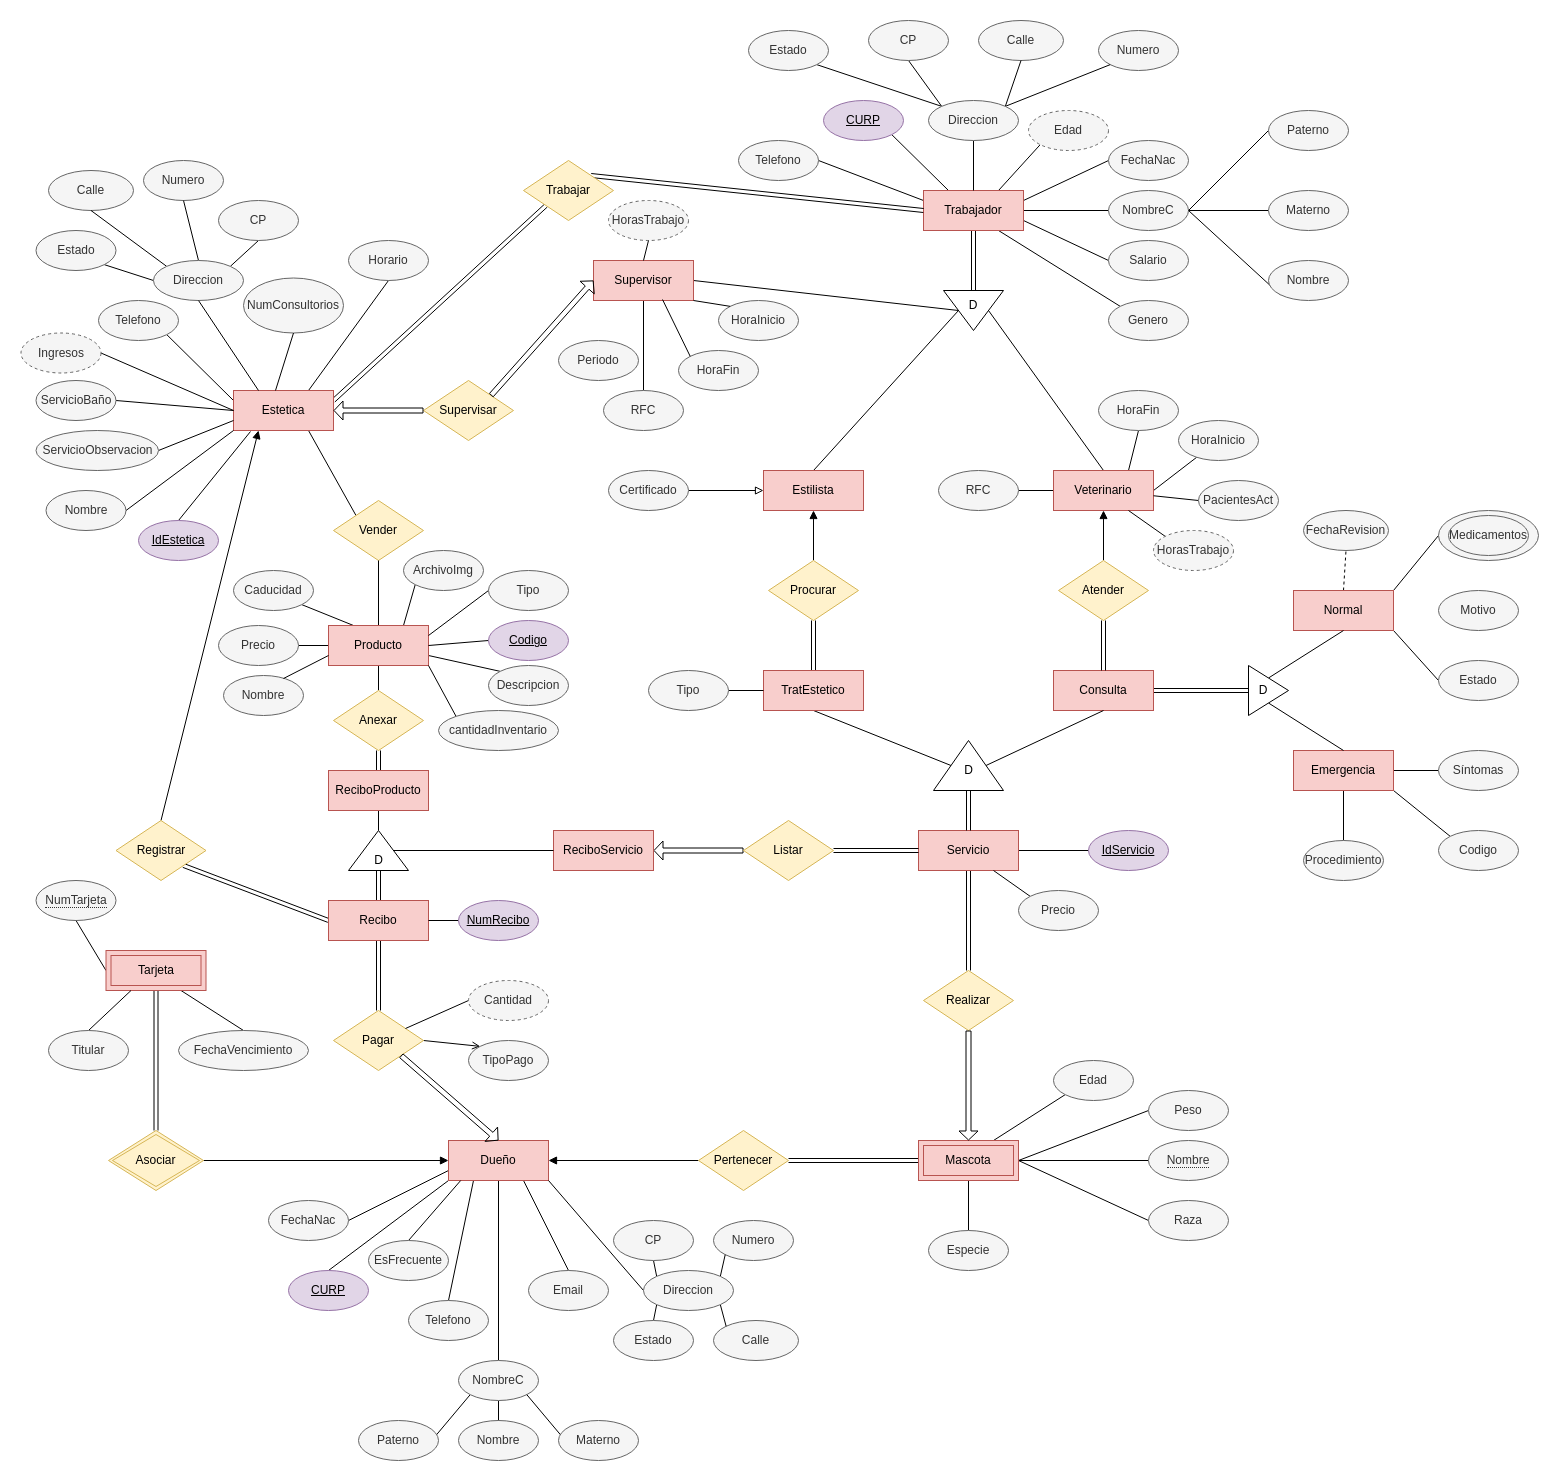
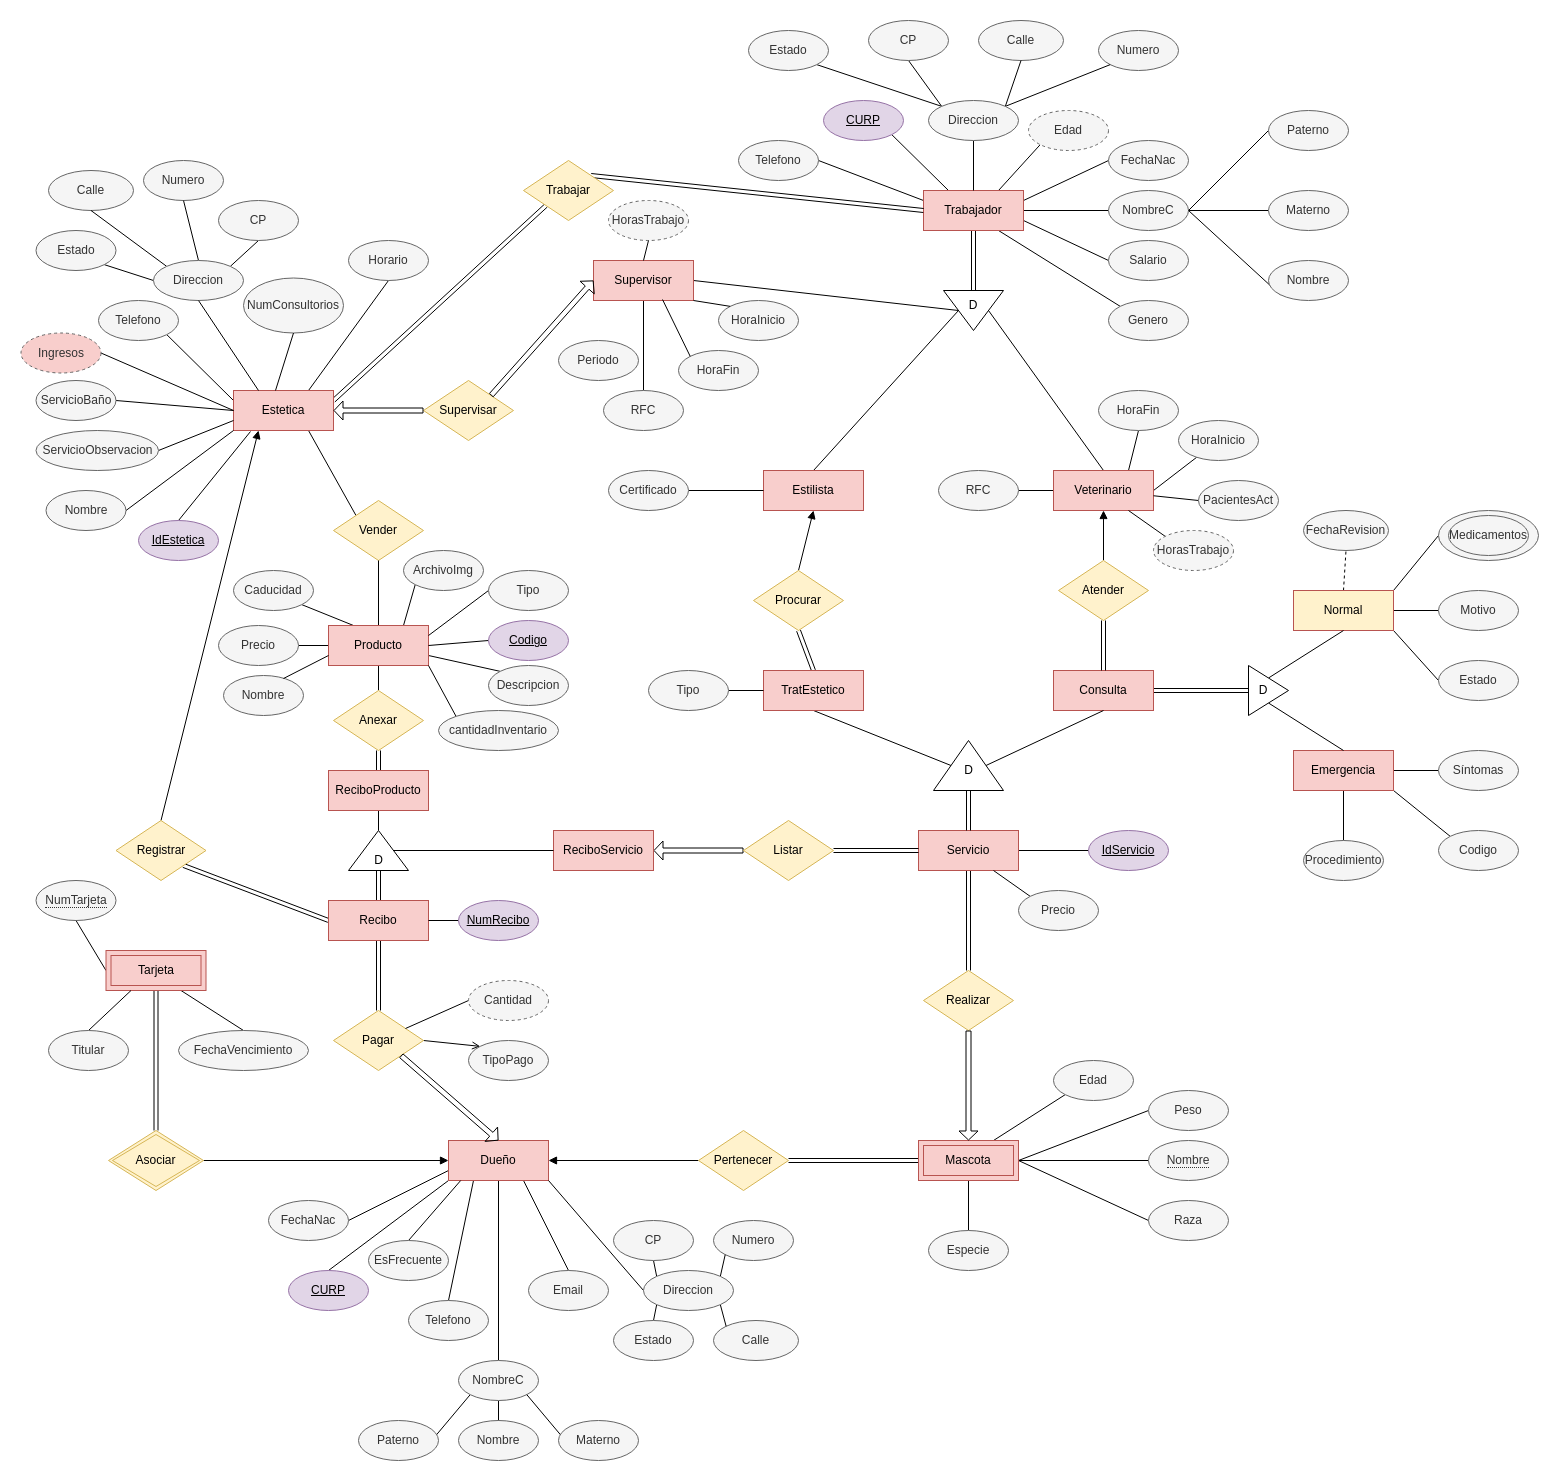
(61, 353) -> (61, 353)
(754, 491) -> (758, 491)
(814, 591) -> (799, 601)
(1344, 611) -> (1344, 611)
none -> (1416, 611)
